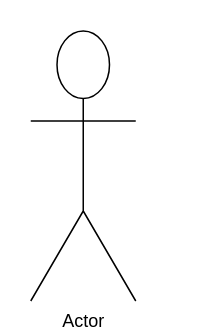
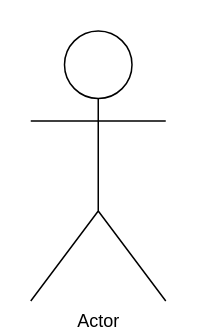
(83, 166) -> (98, 166)
